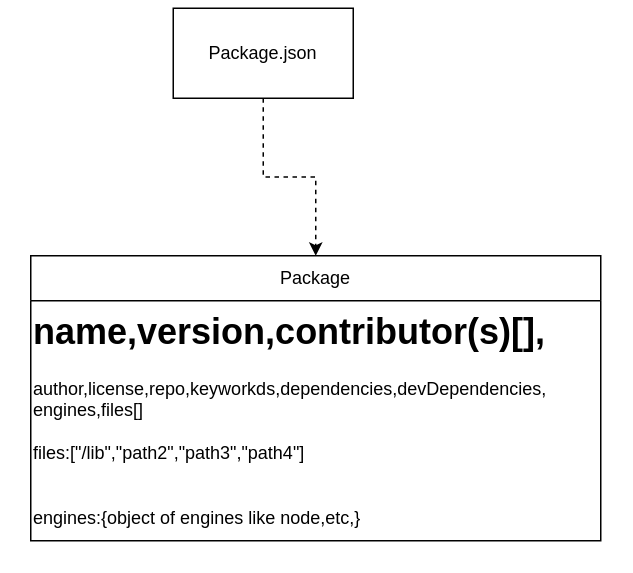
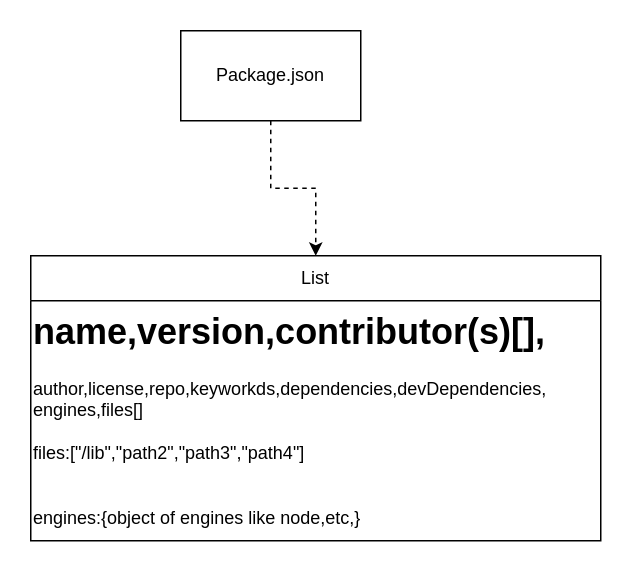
(263, 53) -> (271, 76)
(316, 278) -> (316, 278)
